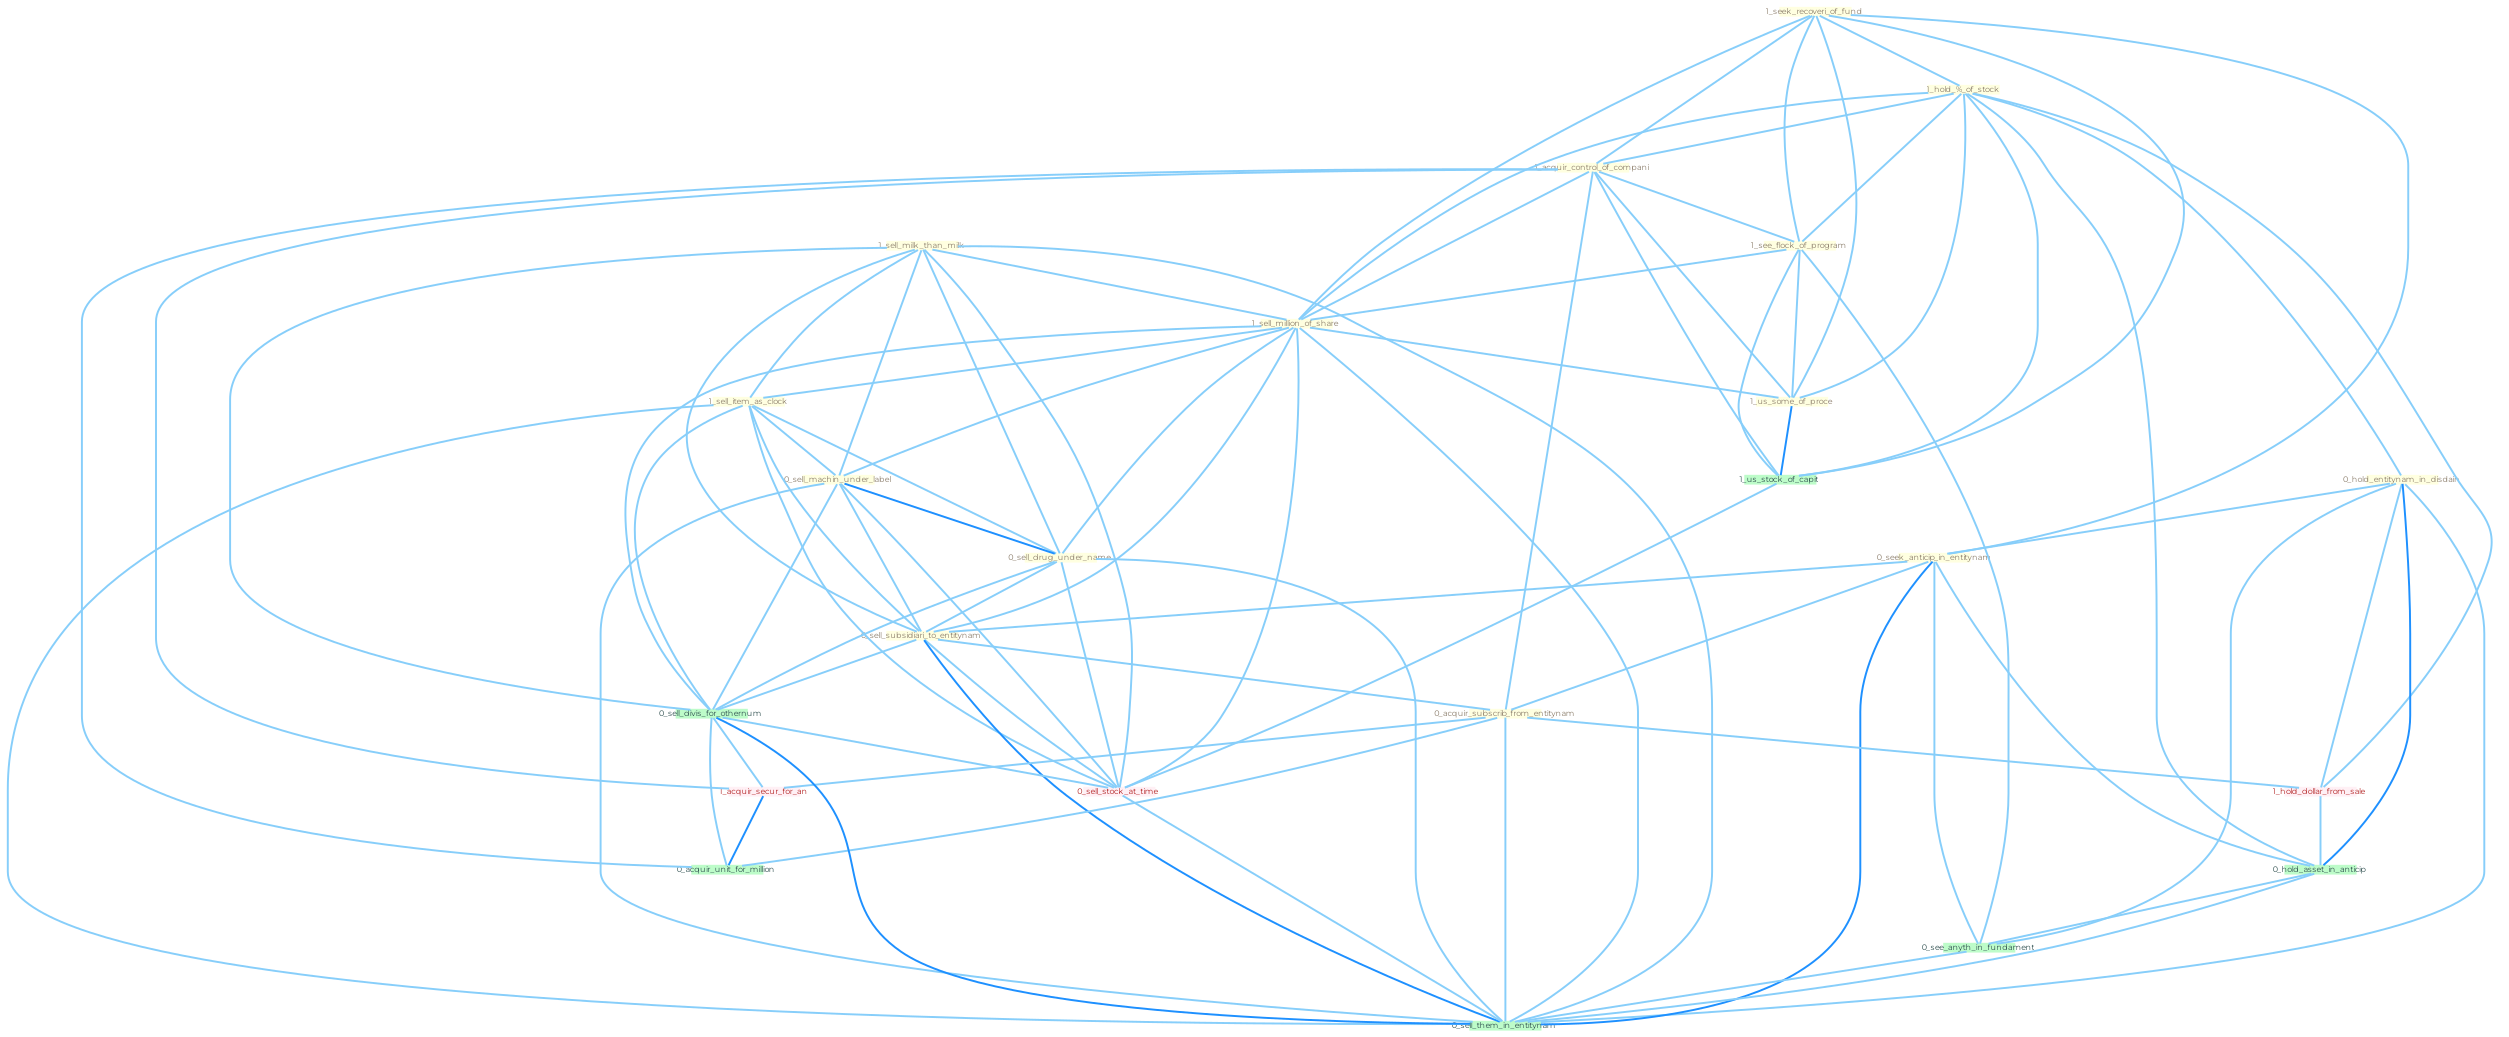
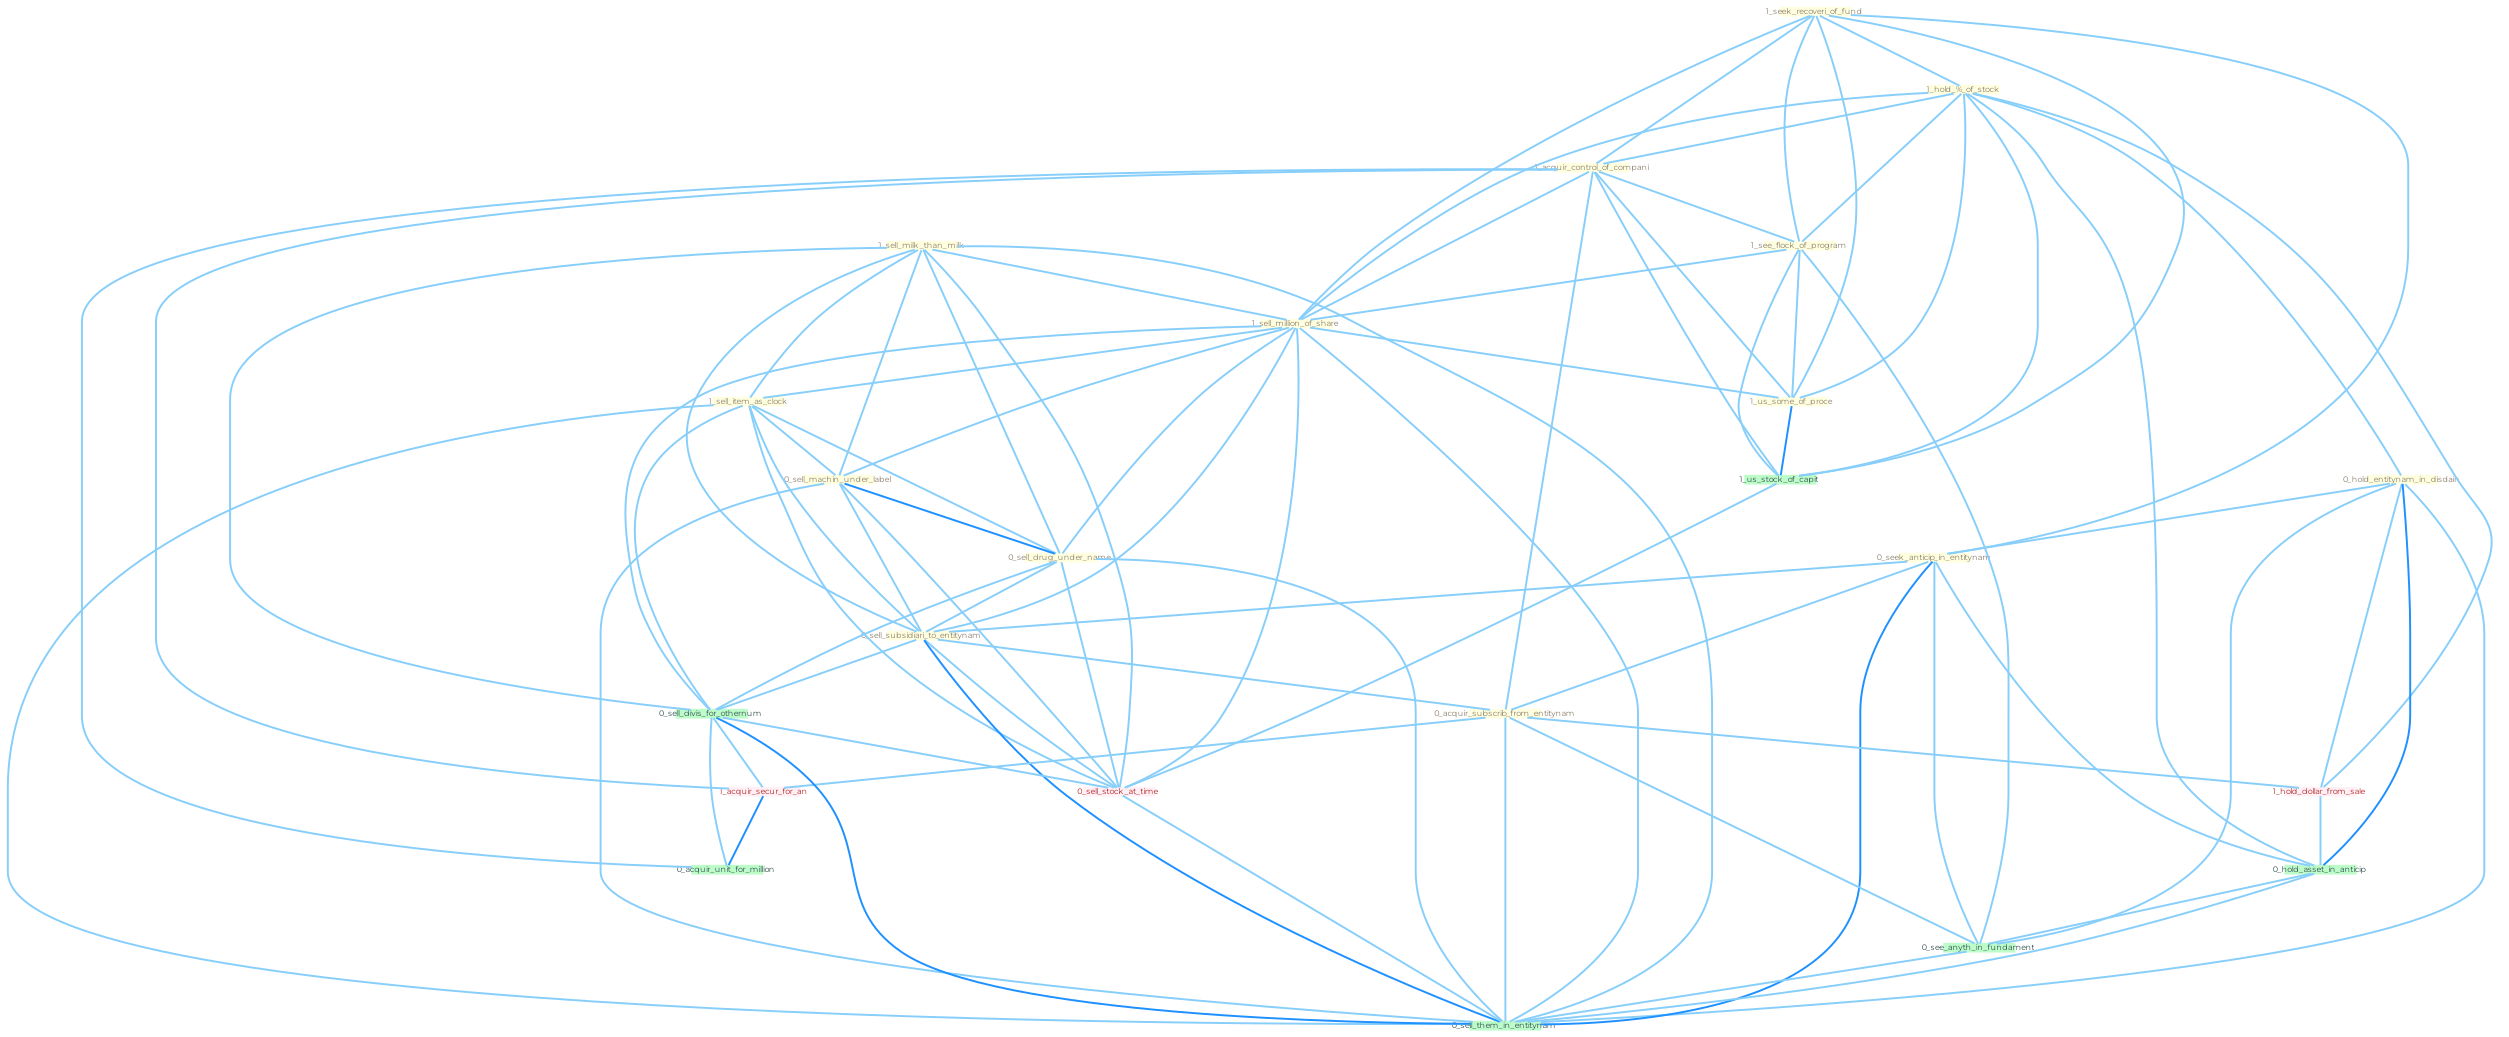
(775, 597) -> none
(1160, 798) -> (1742, 831)
